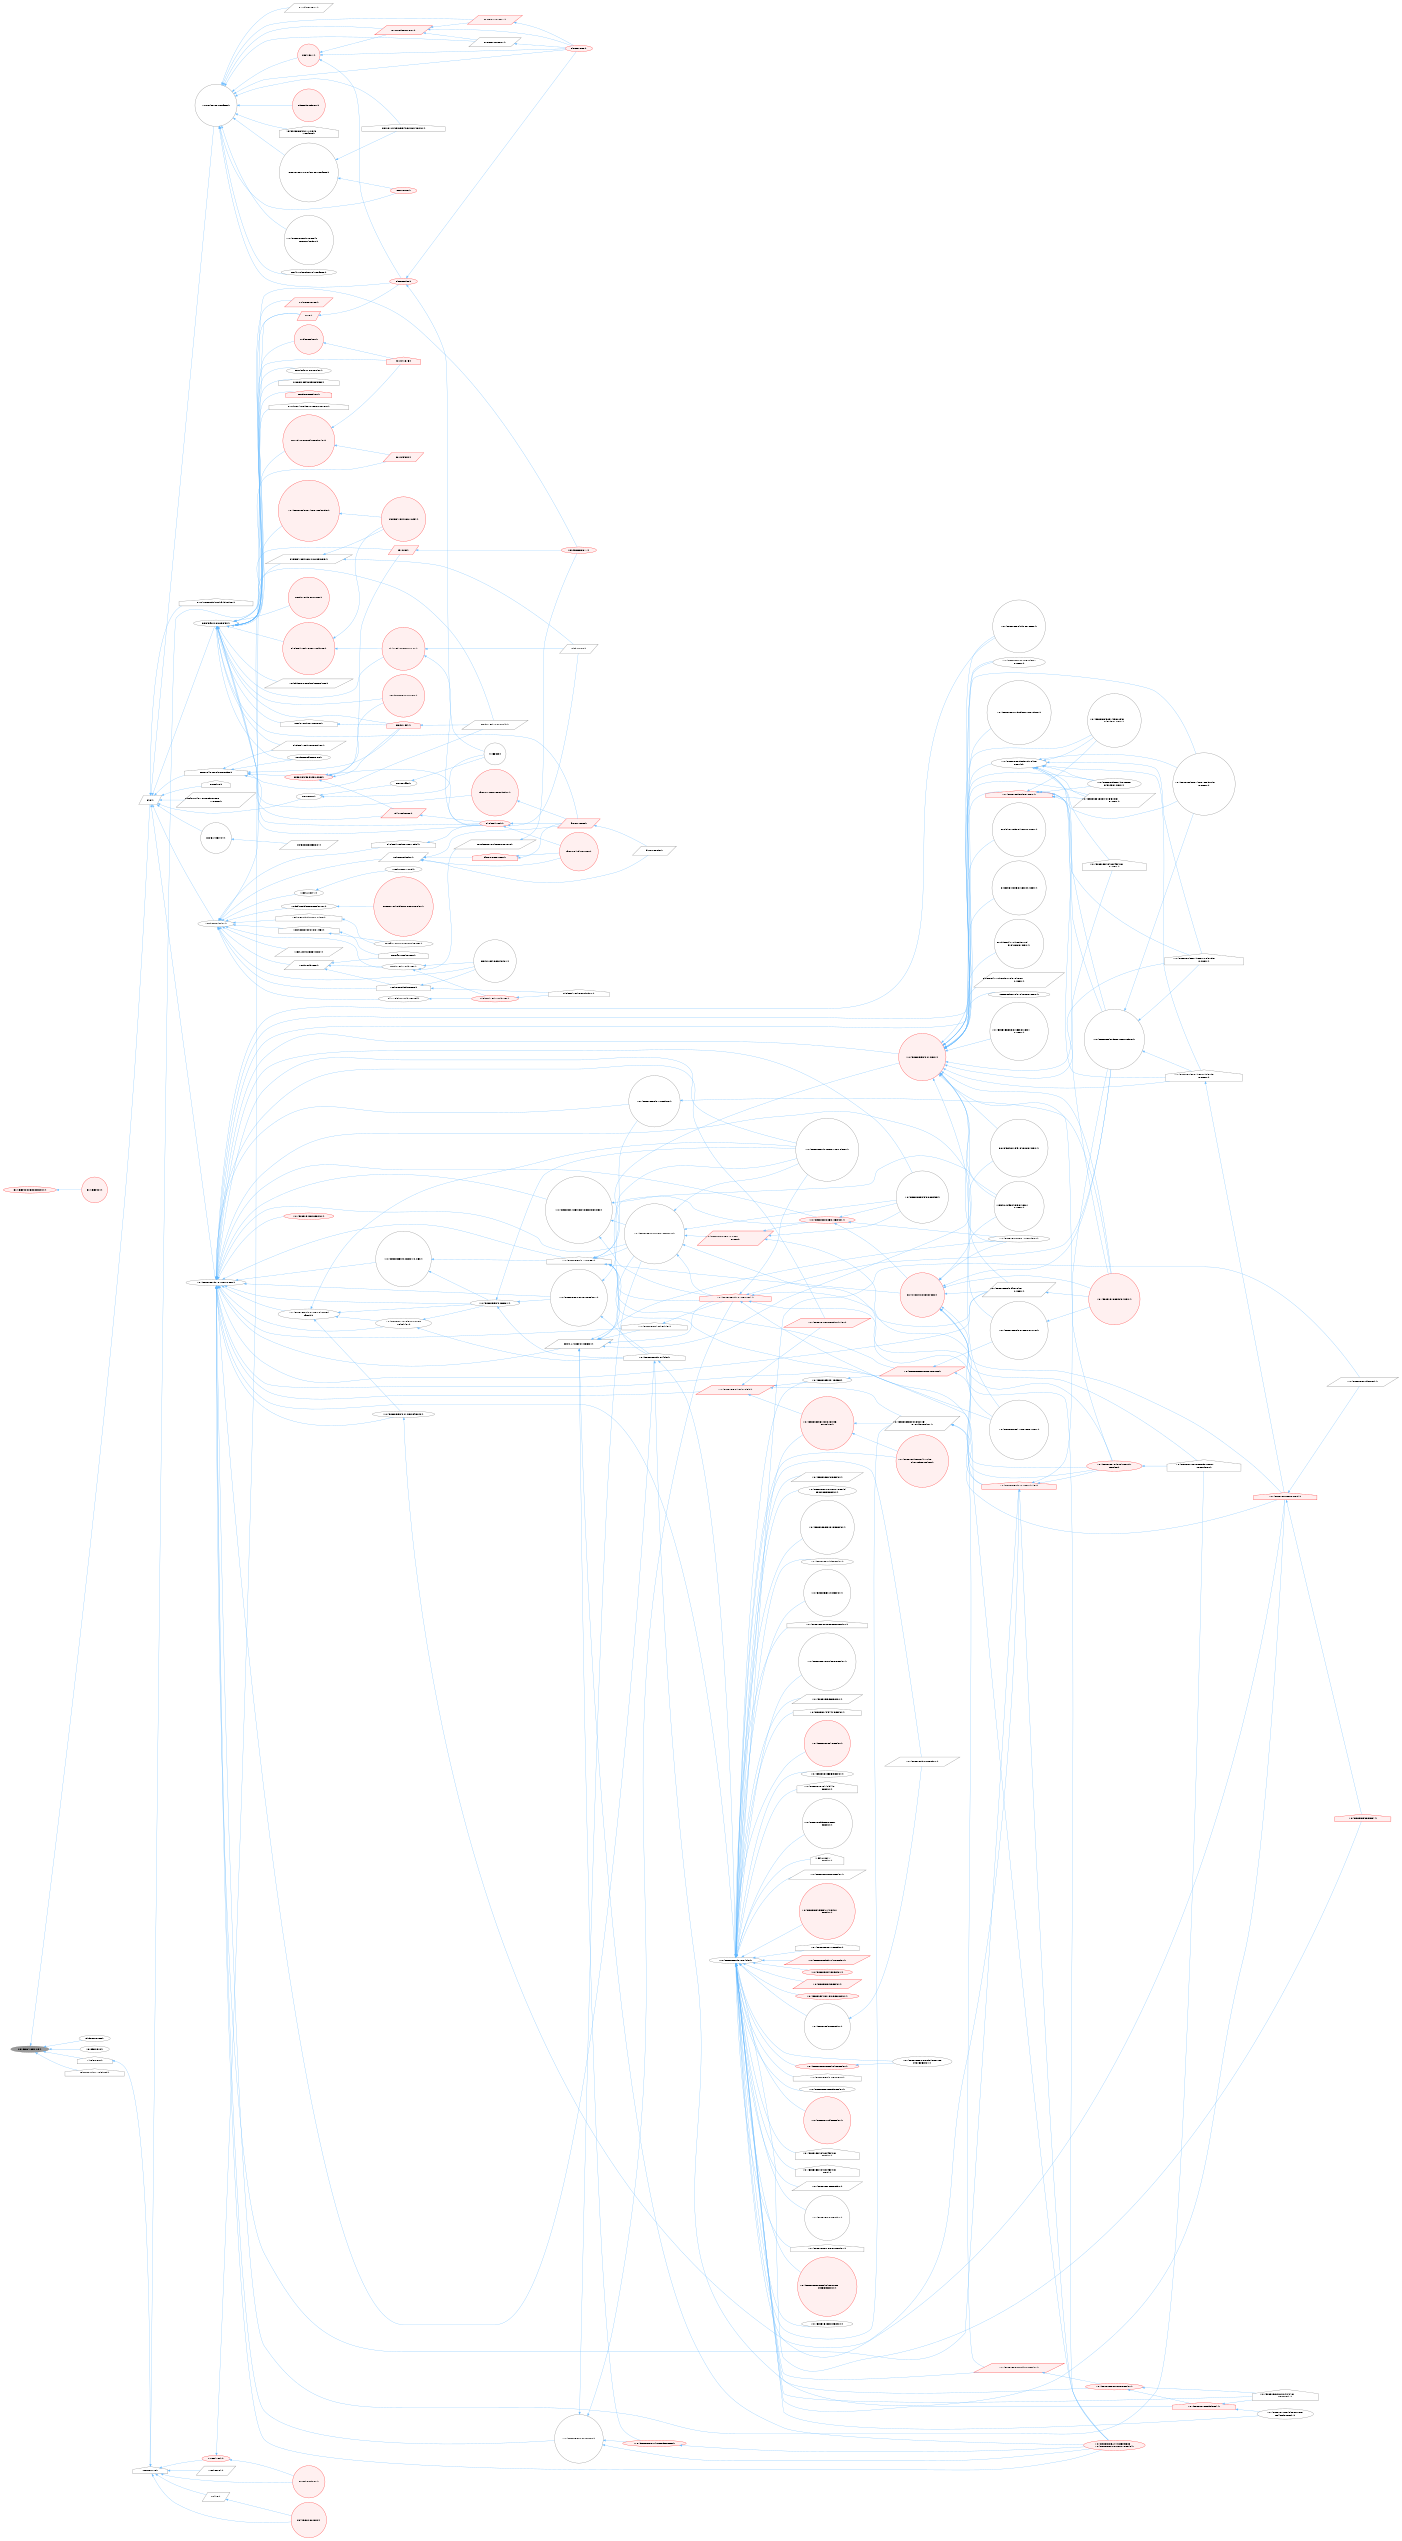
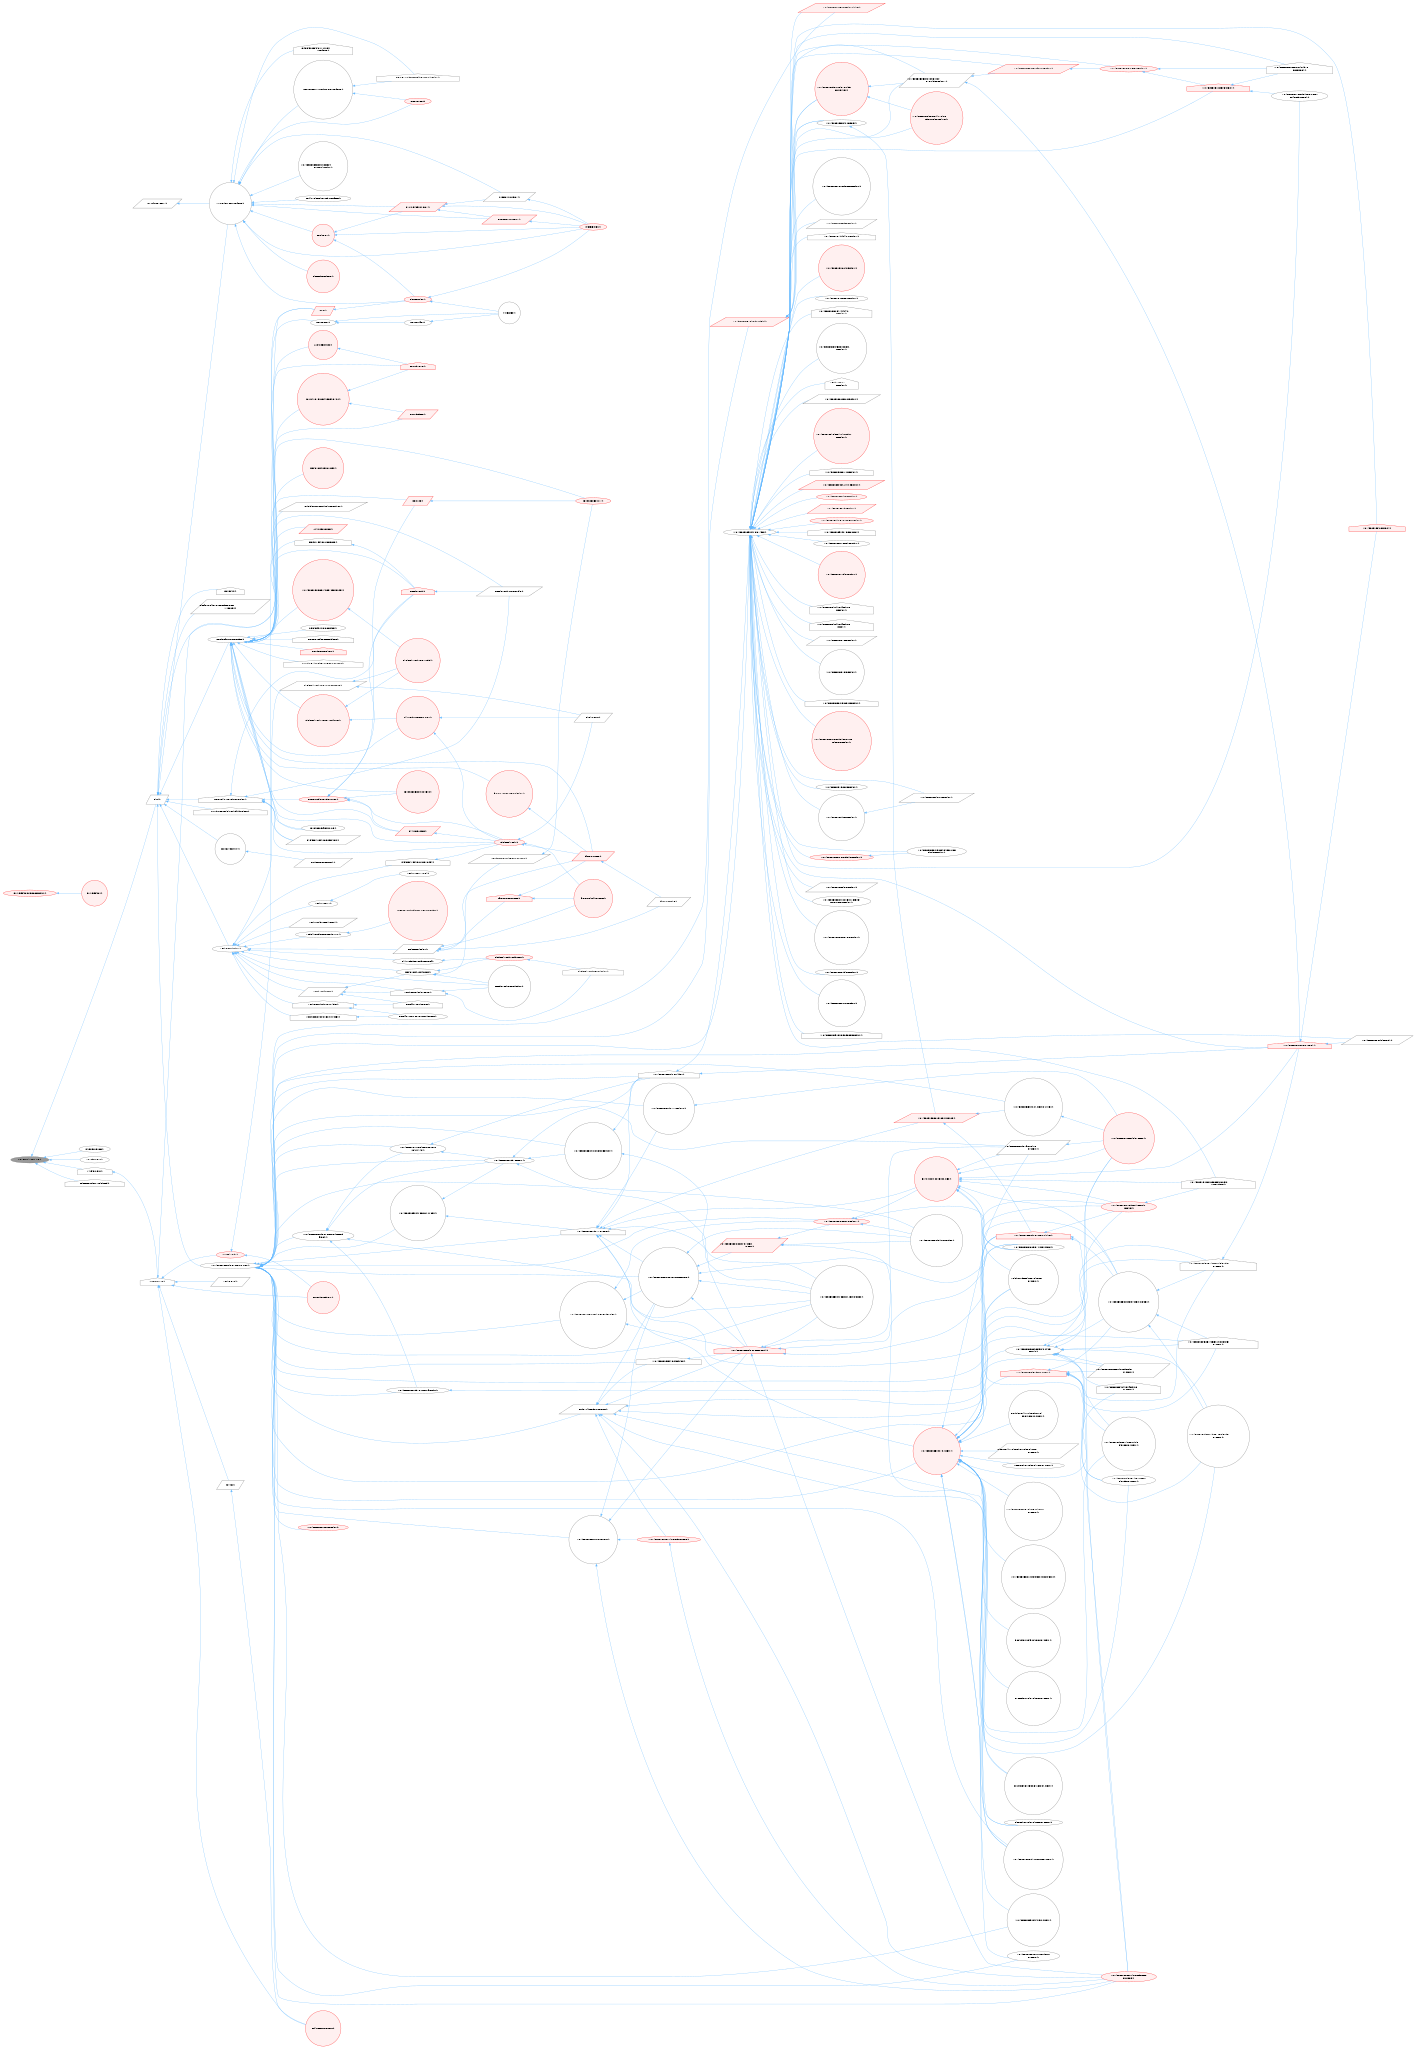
(246, 35) -> (194, 204)
none -> (1033, 1822)
(1114, 2445) -> (1129, 1977)
